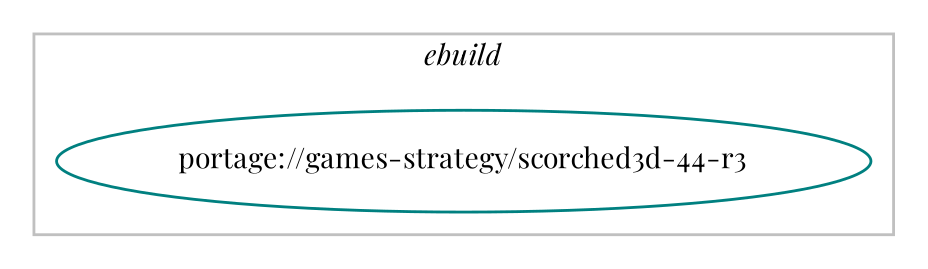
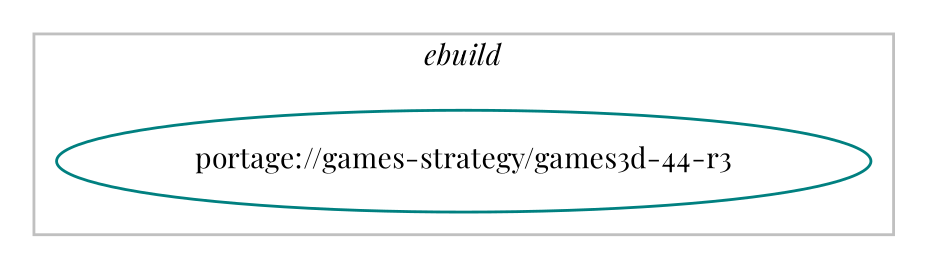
(464, 161) -> (464, 161)
